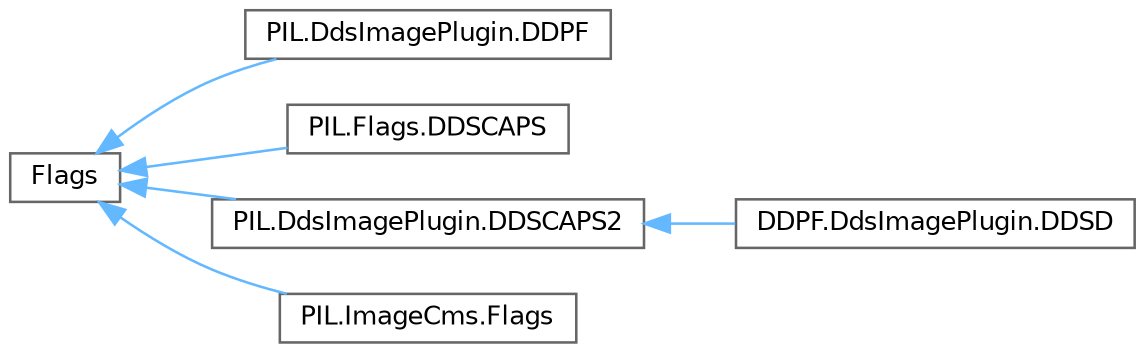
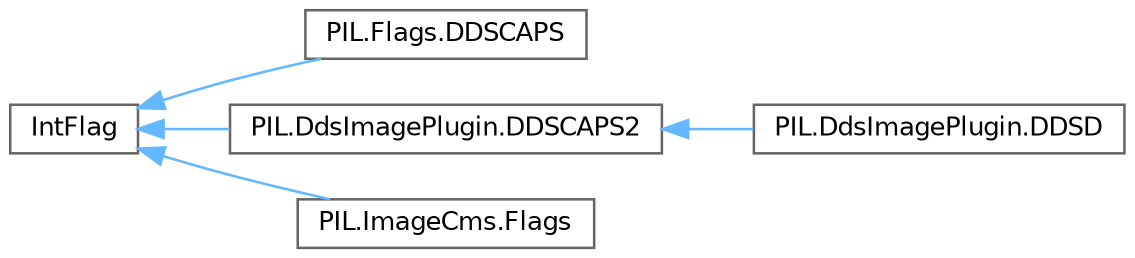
(428, 34) -> none
(65, 178) -> (74, 129)
(935, 224) -> (939, 129)
